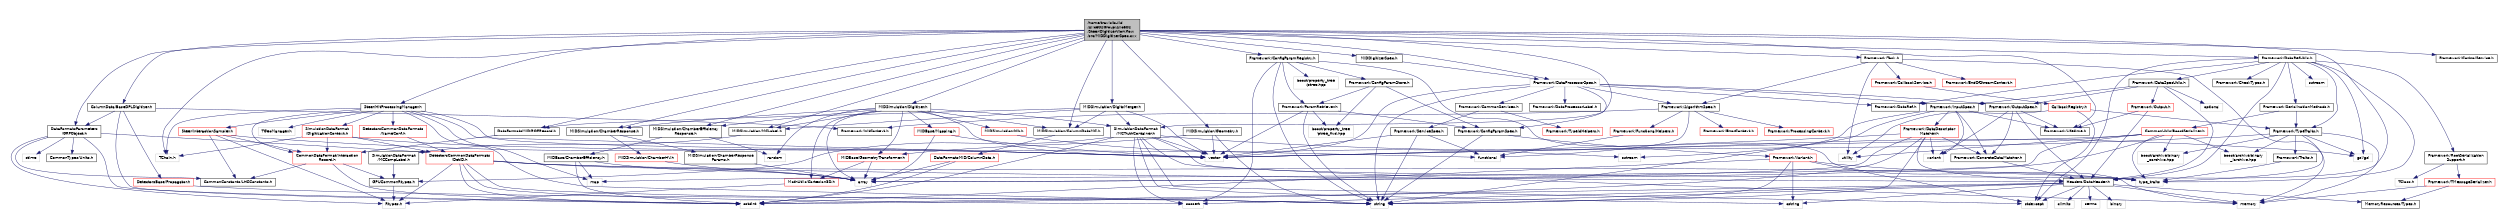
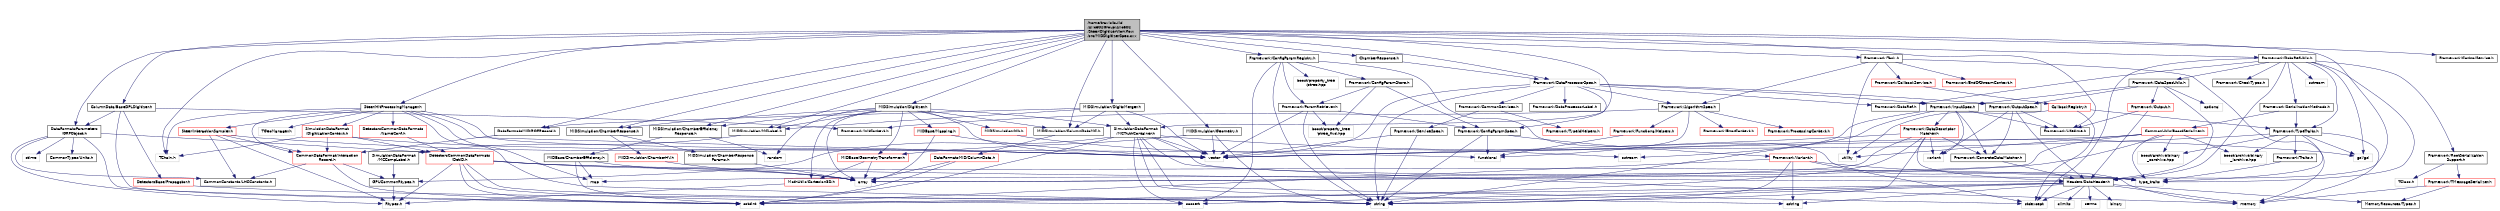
(1379, 59) -> (1379, 59)
(1451, 144) -> (1488, 143)
